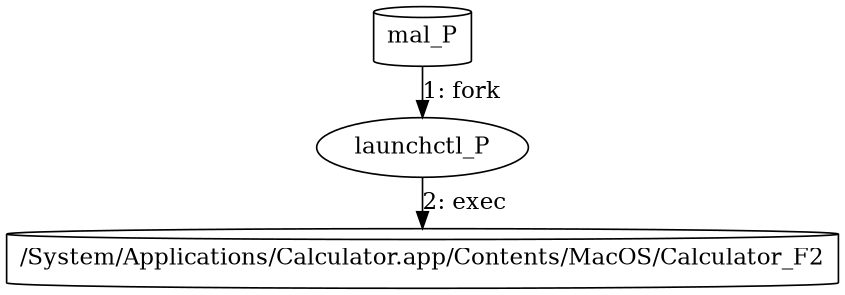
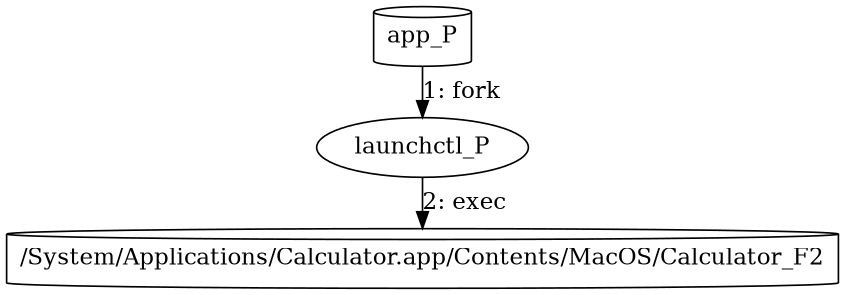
(423, 36) -> (423, 36)
